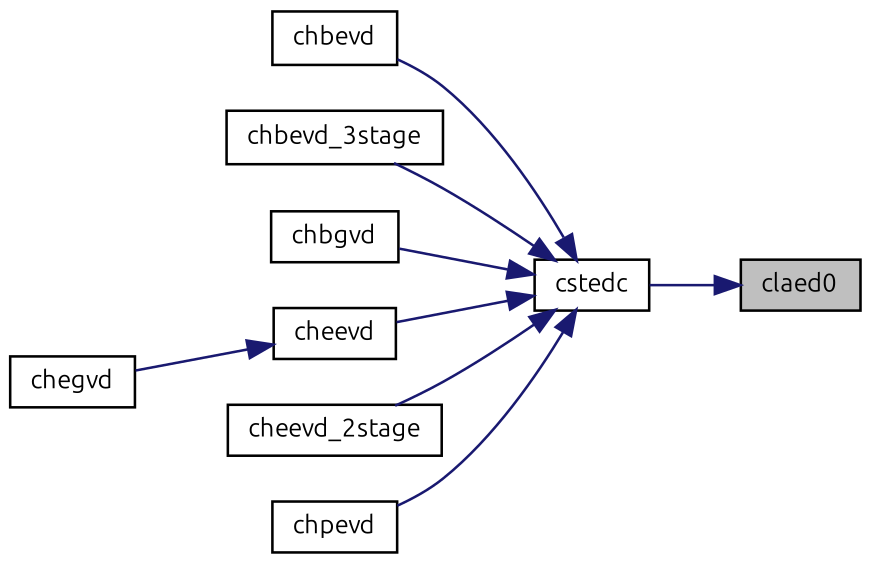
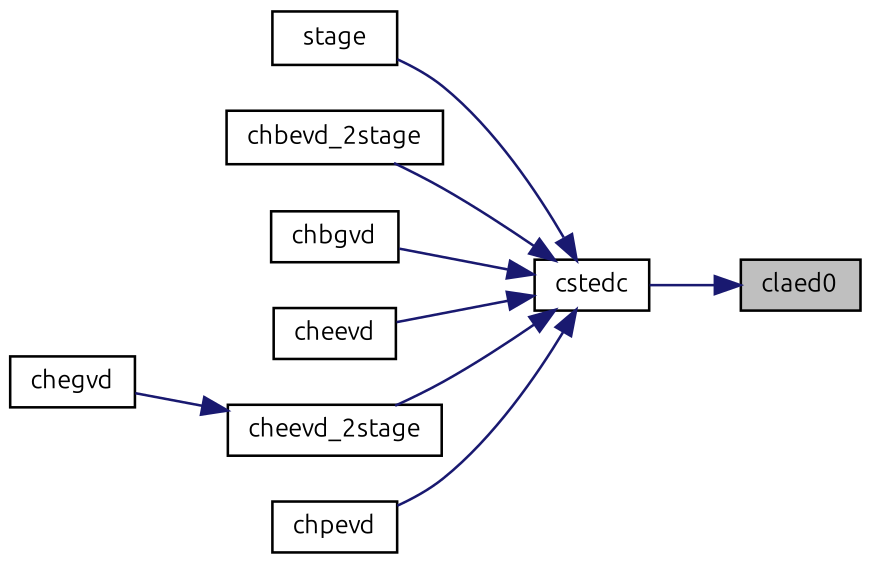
(335, 38) -> (335, 38)
(335, 137) -> (335, 137)
(192, 360) -> (169, 400)
